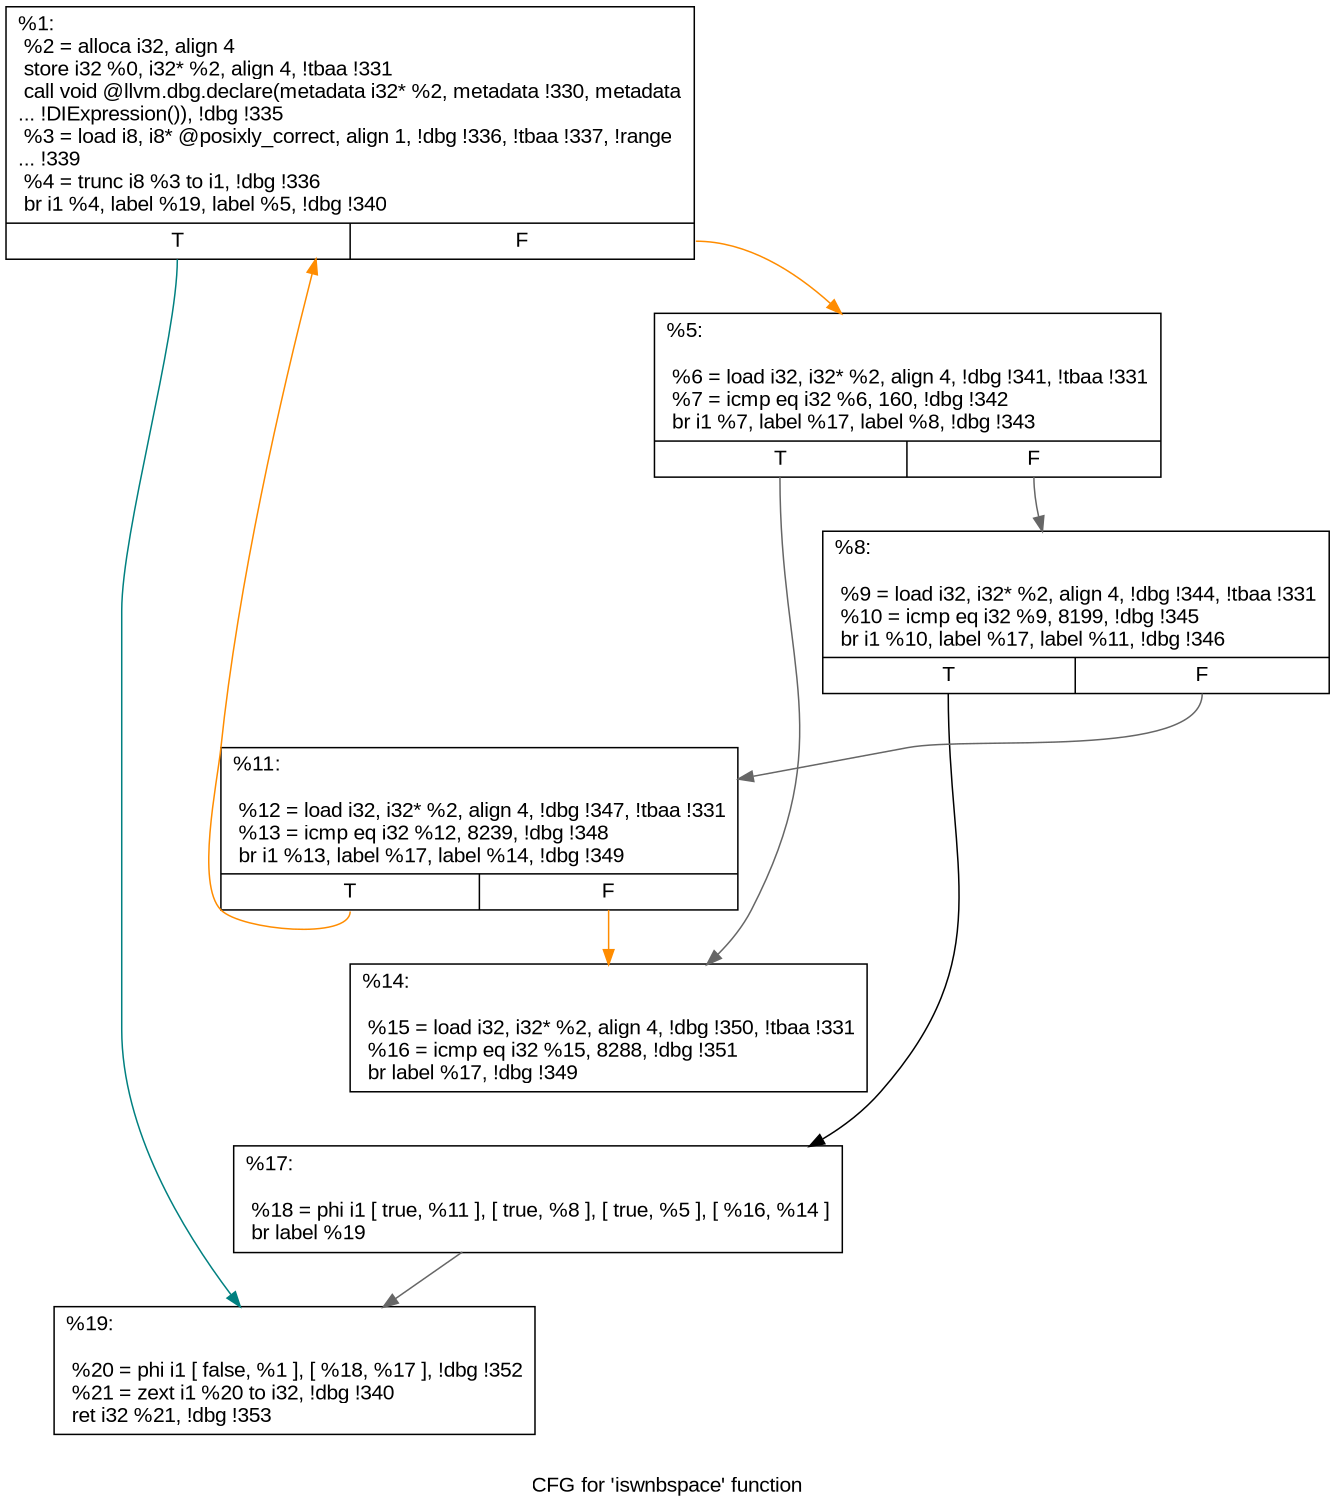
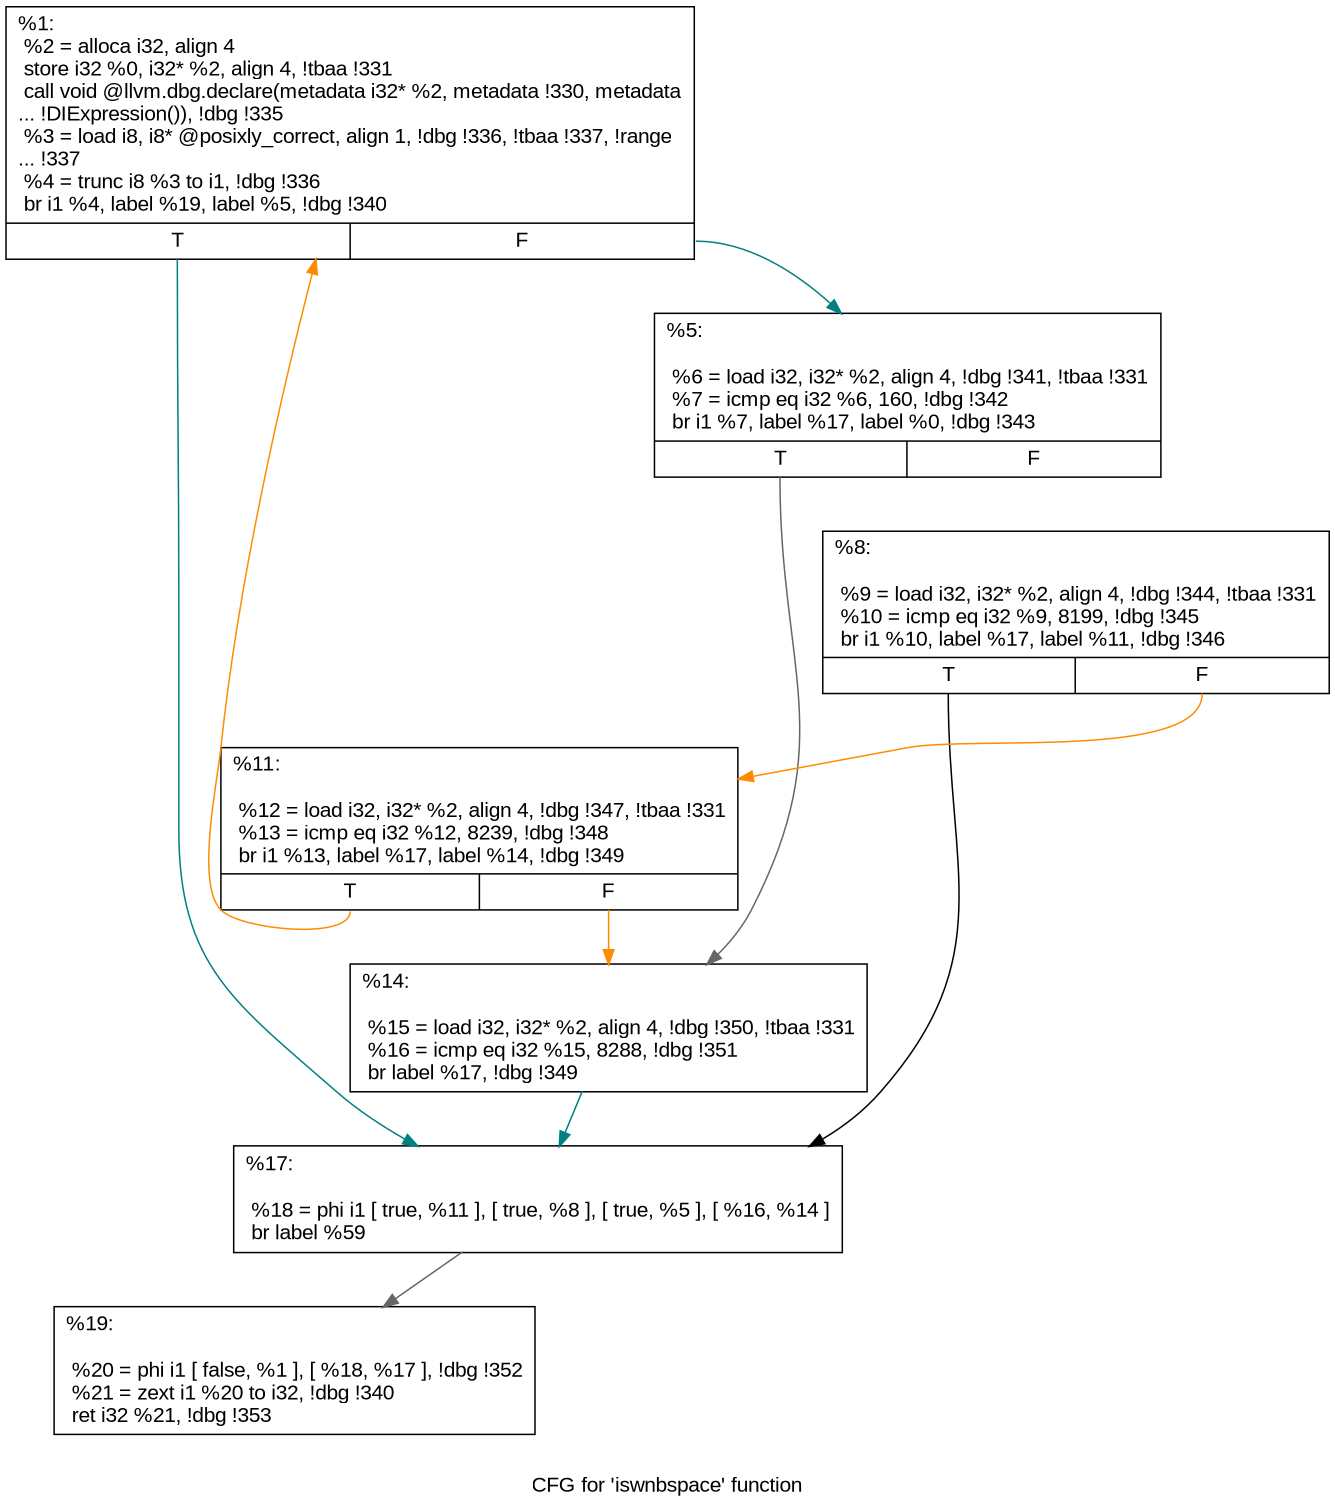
(50, 159) -> (50, 159)
(769, 260) -> (769, 260)
(851, 422) -> (851, 422)
(1035, 497) -> none
(985, 743) -> (985, 743)
(122, 788) -> (179, 746)
none -> (574, 1112)
(306, 1233) -> (306, 1233)
